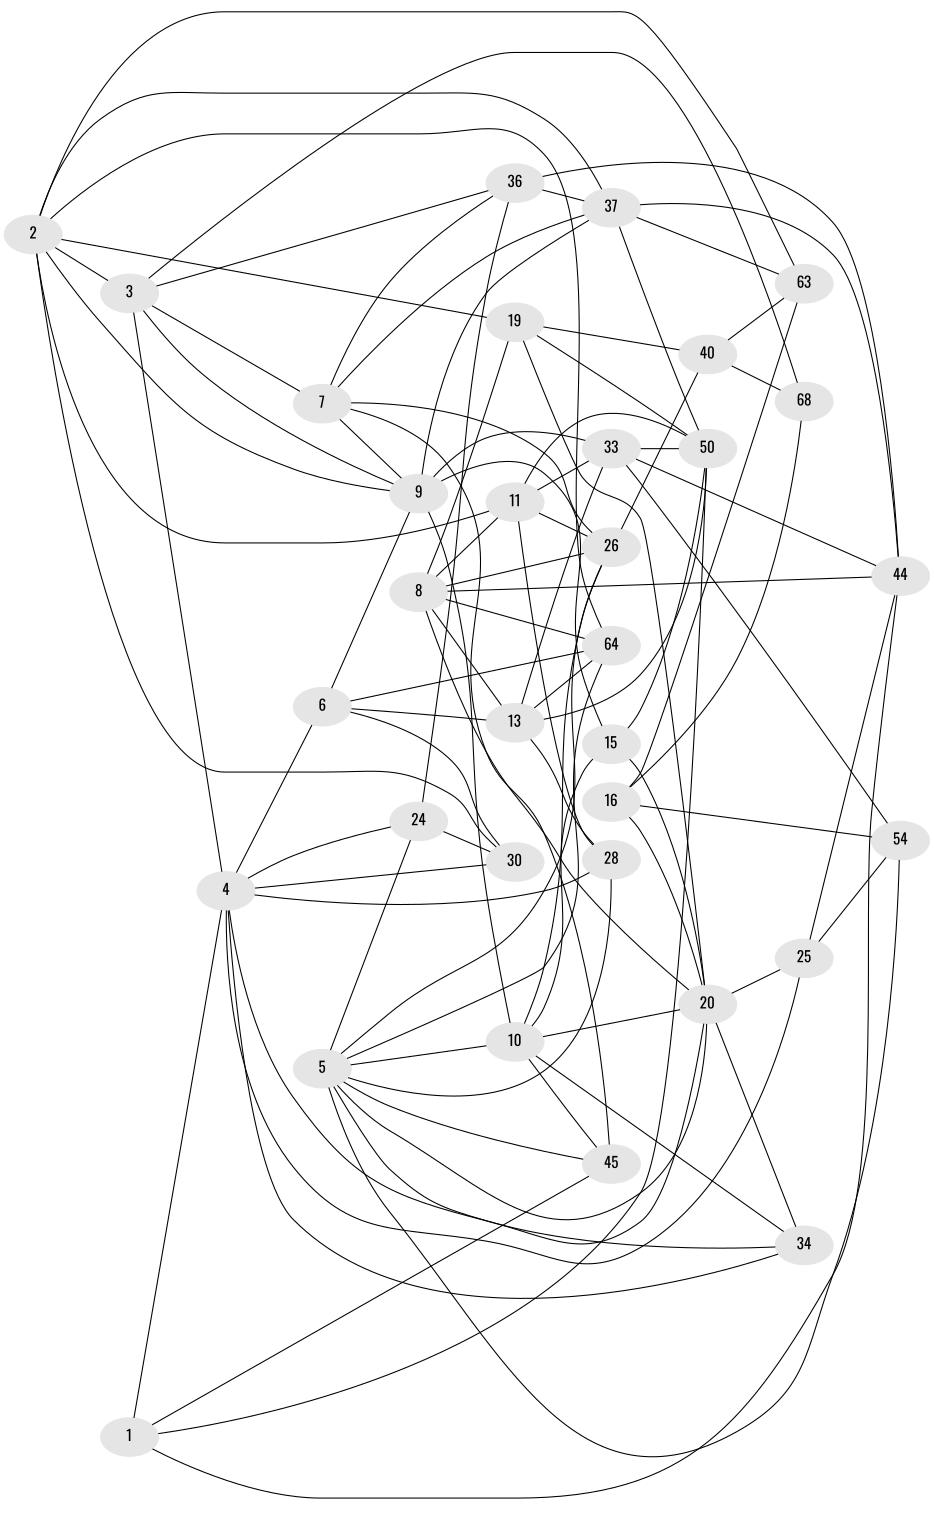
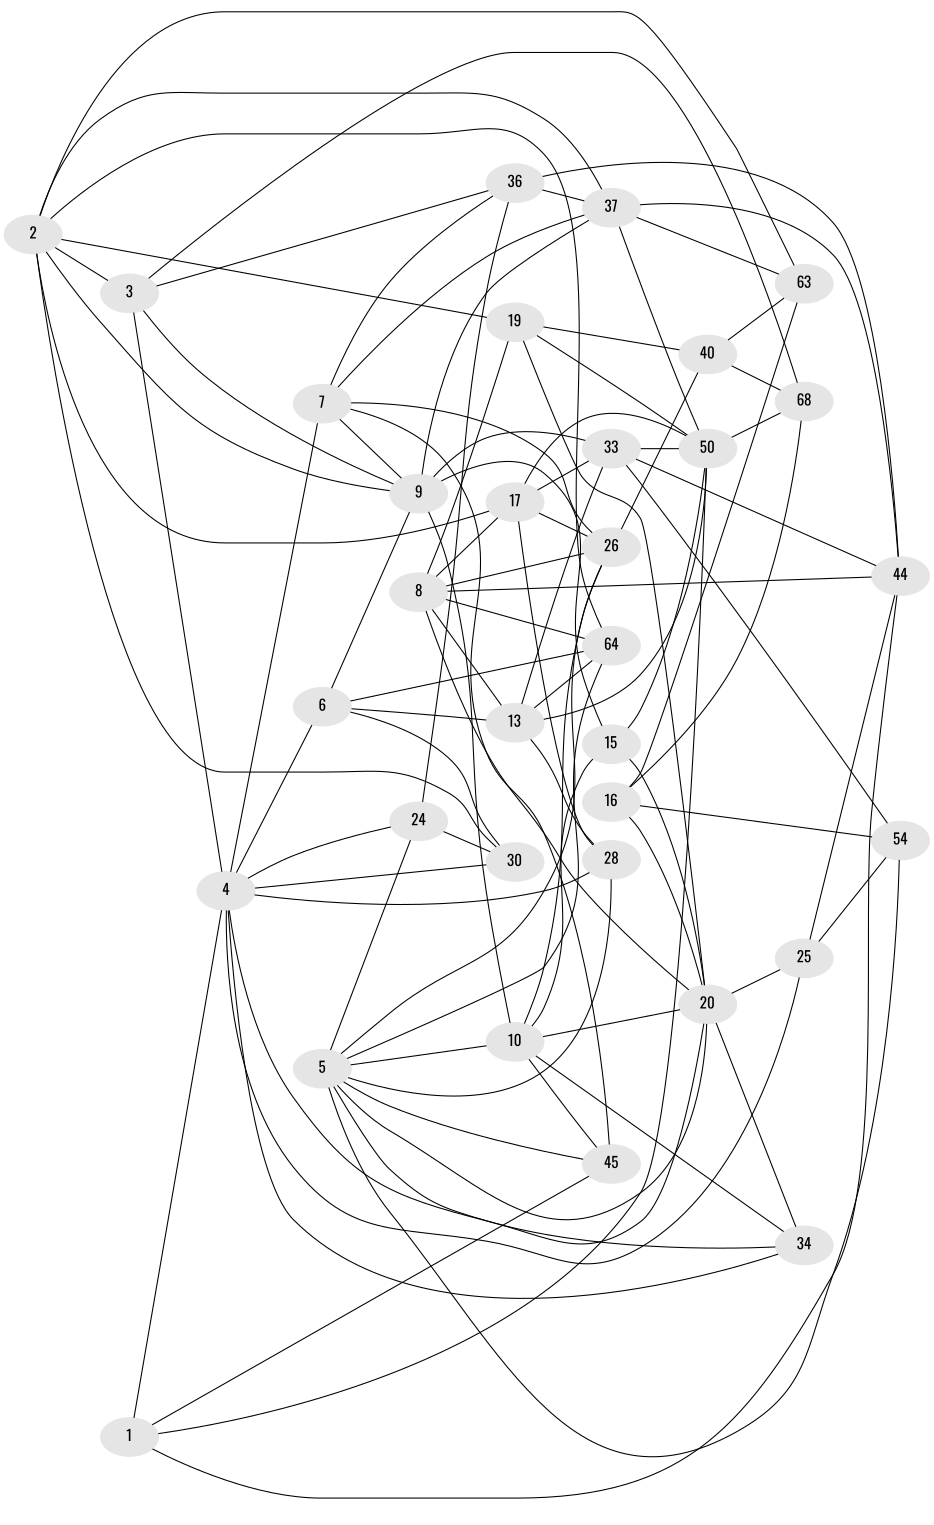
(226, 349) -> (274, 648)
none -> (750, 428)
(515, 502) -> (515, 502)
